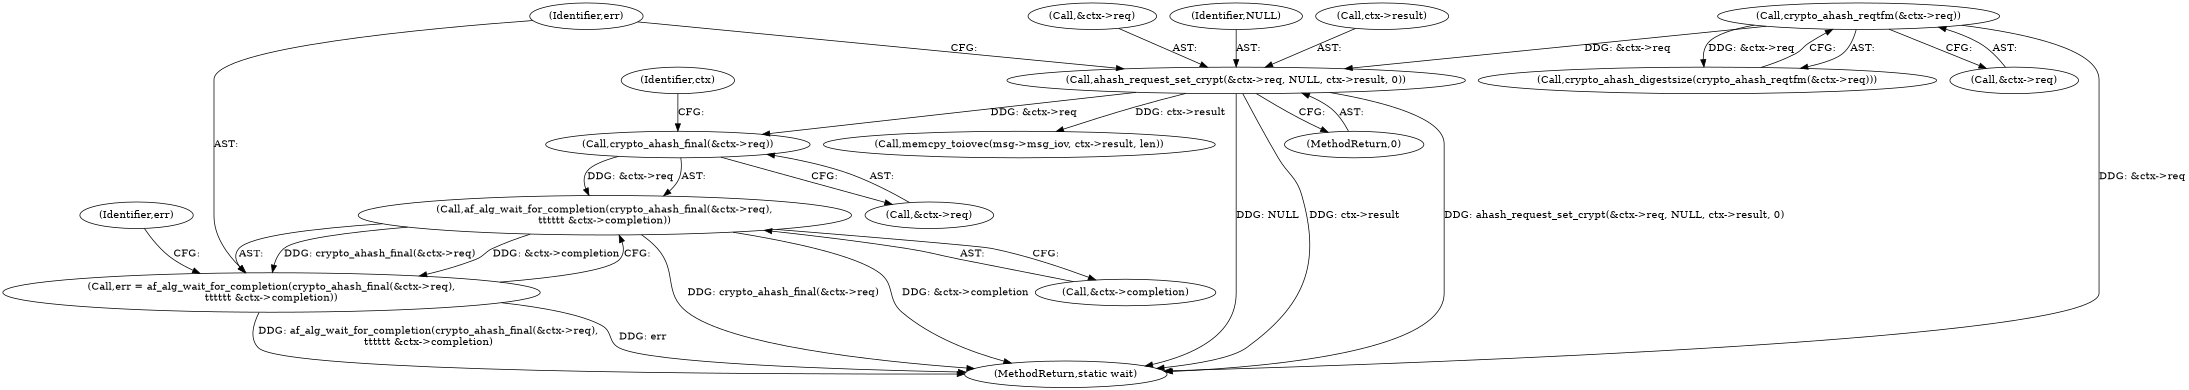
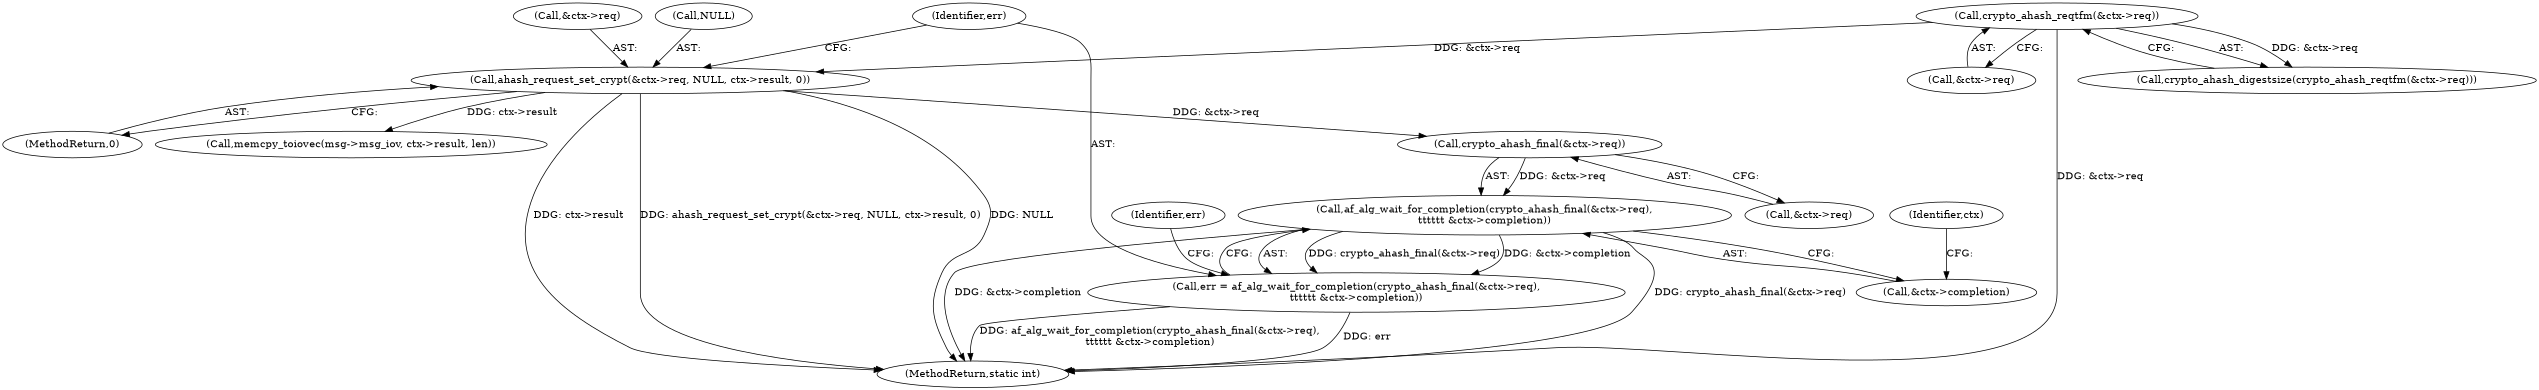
(1236, 16) -> (704, 16)
(1382, 16) -> none
(678, 109) -> (1946, 250)
(1066, 374) -> (973, 374)
